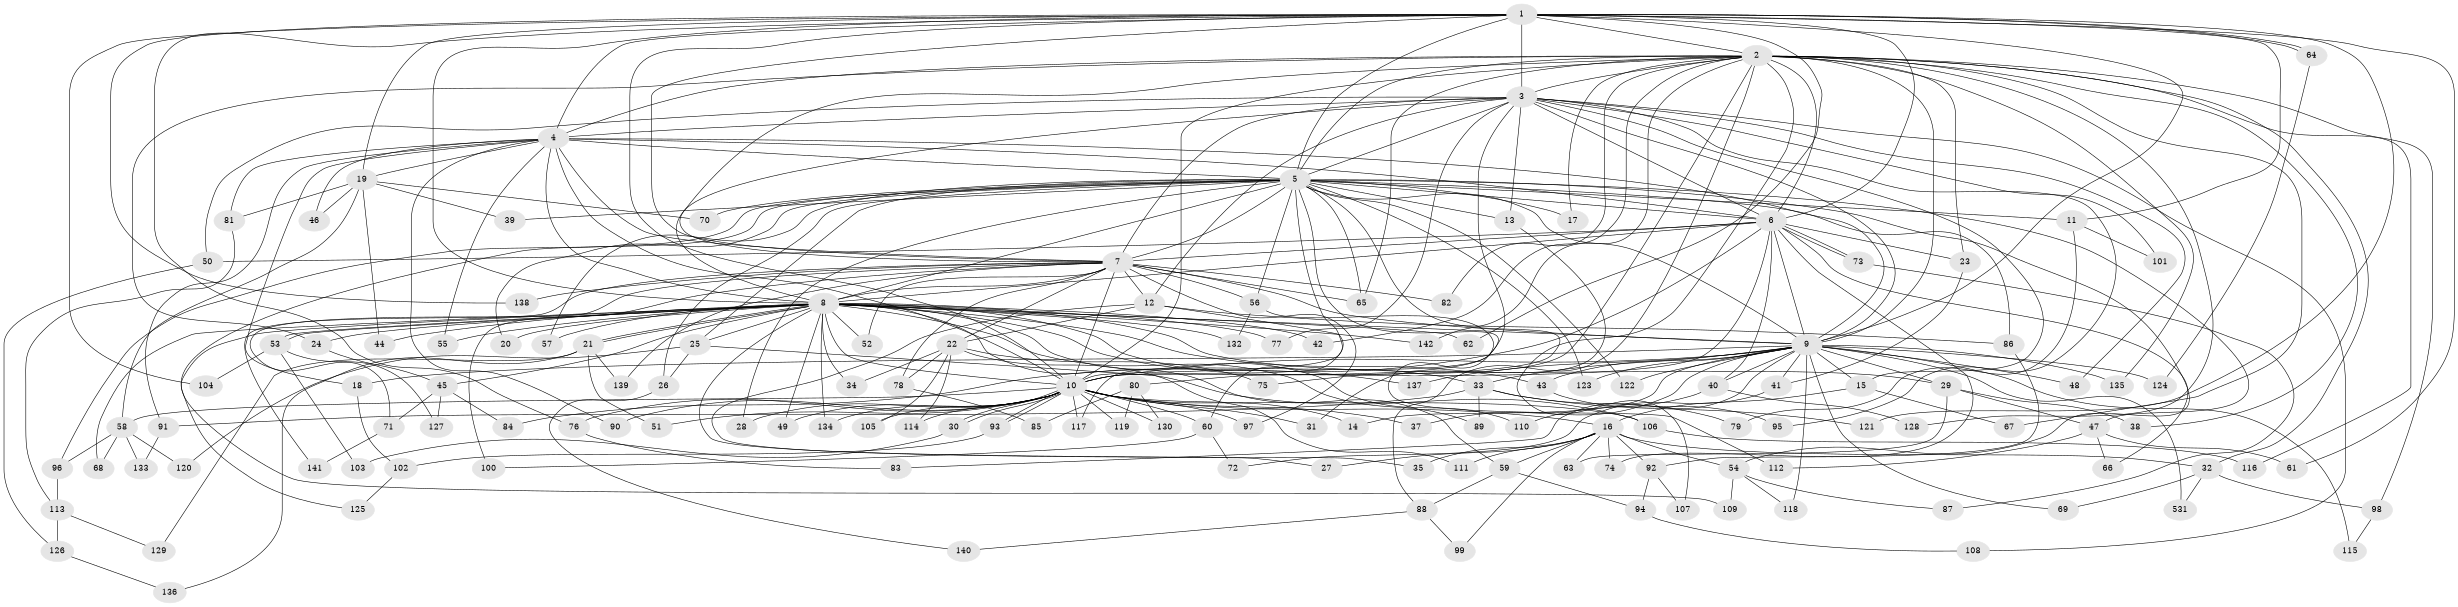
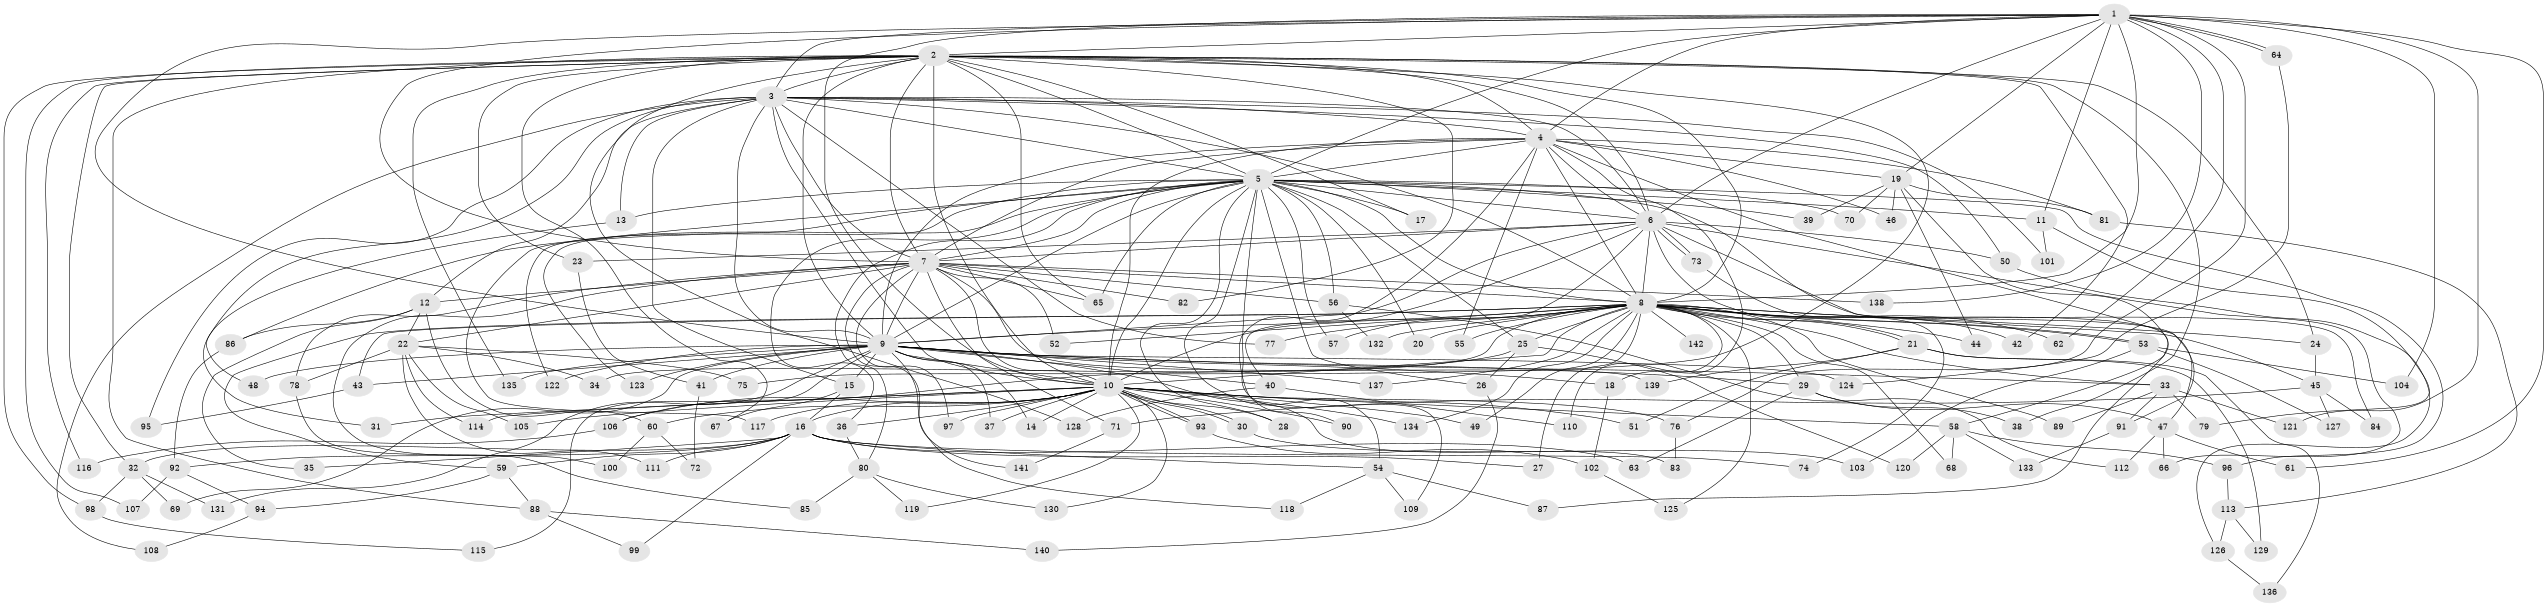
(1639, 225) -> (1536, 88)
none -> (842, 427)
(2180, 510) -> (218, 510)
